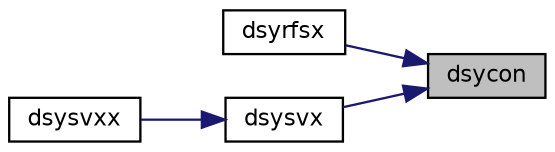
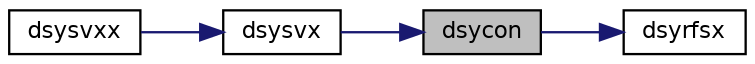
(375, 52) -> (570, 32)
